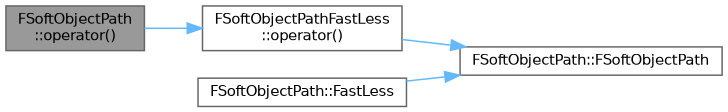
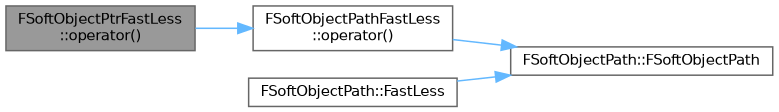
(75, 28) -> (100, 28)
